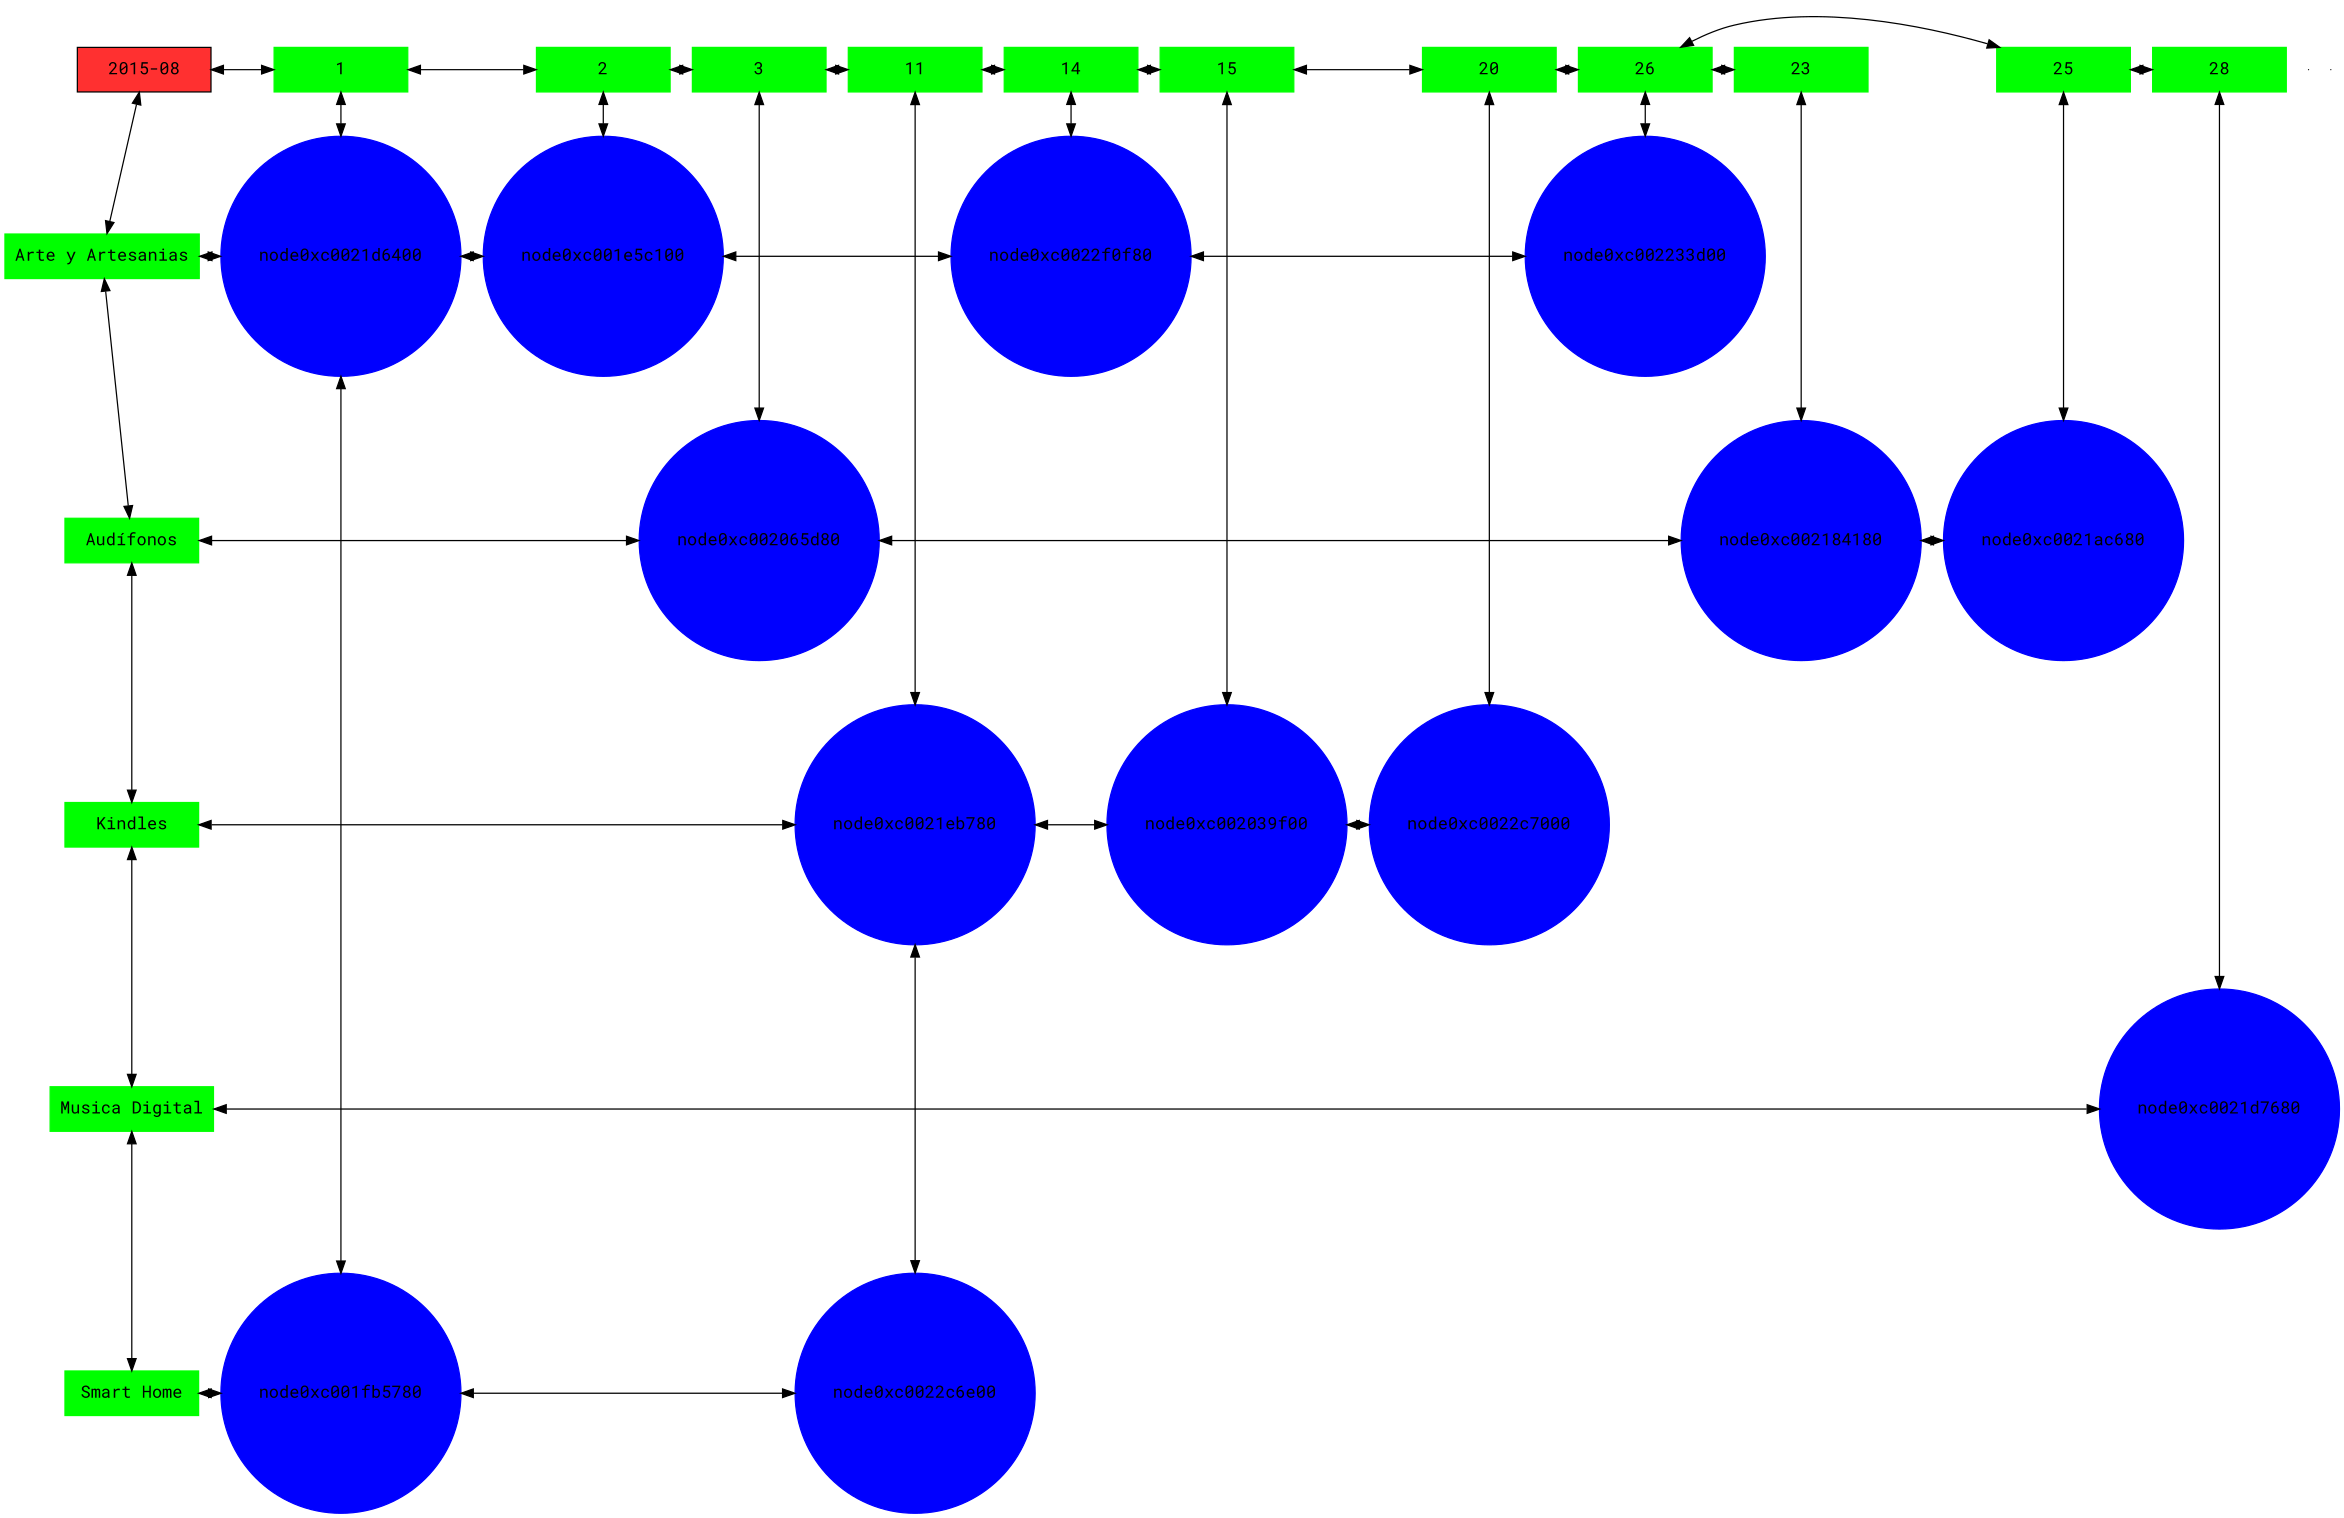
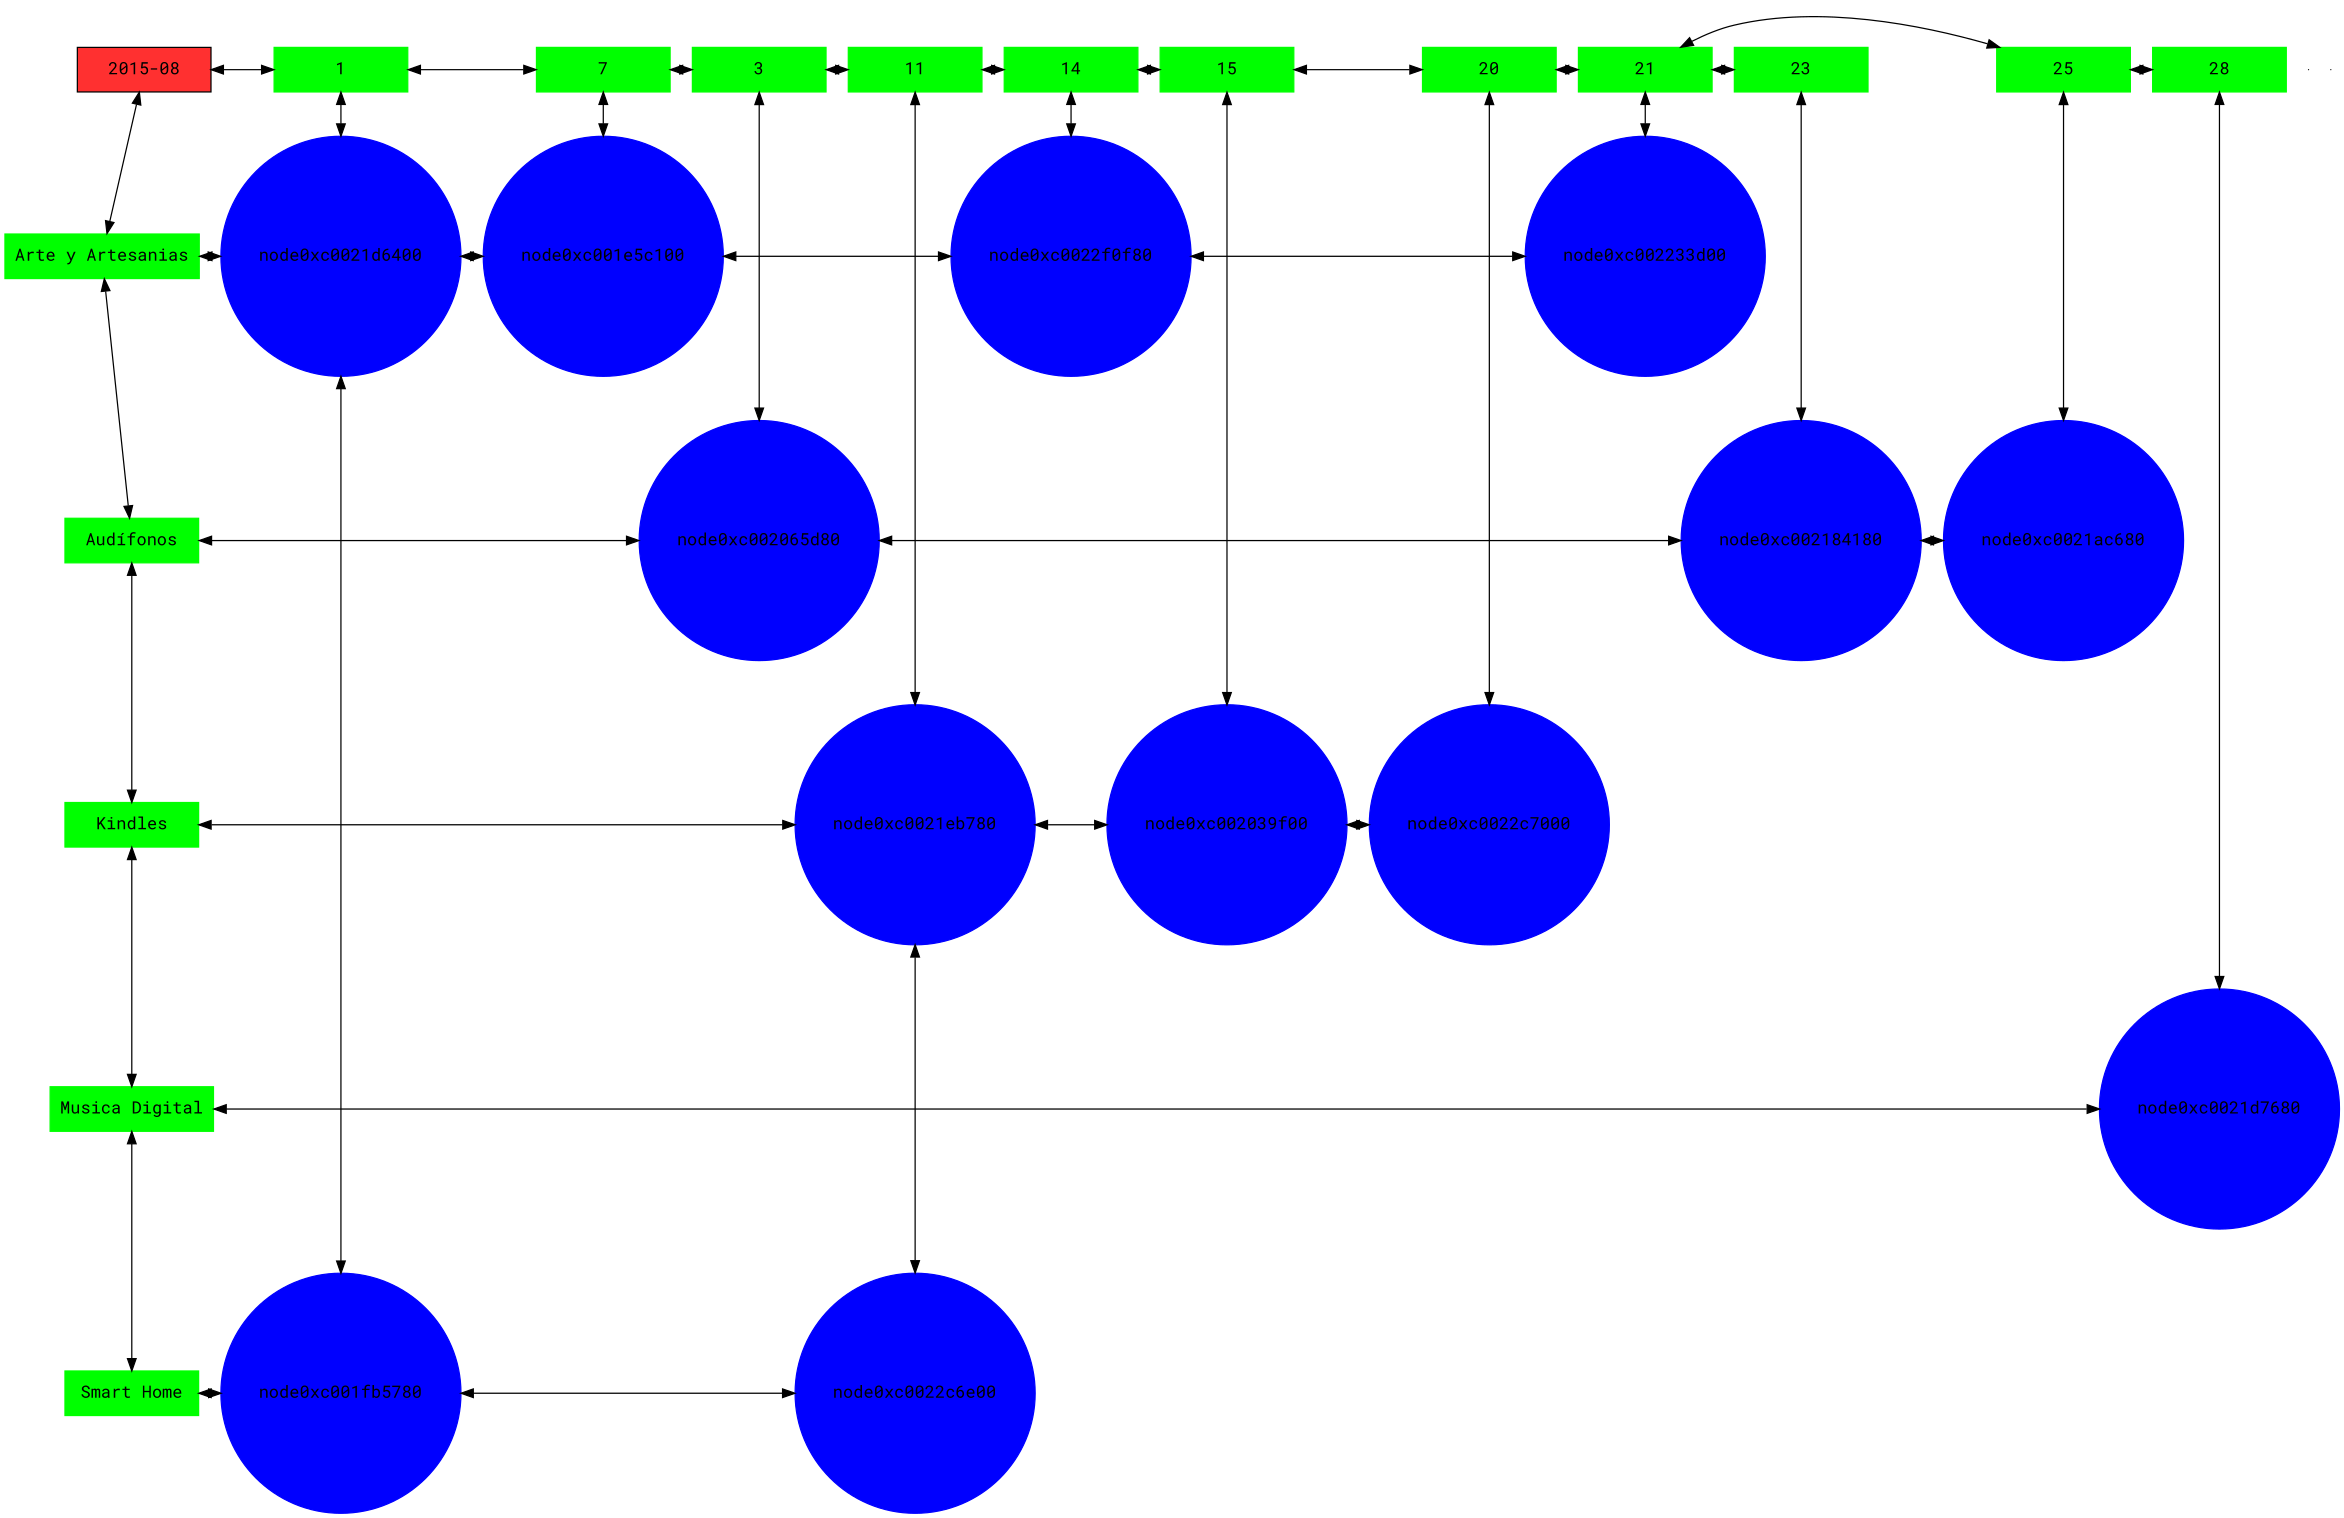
(603, 70) -> (603, 70)
(1645, 70) -> (1645, 70)
